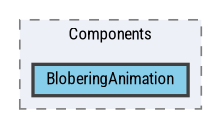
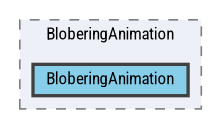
(111, 35) -> (111, 35)
